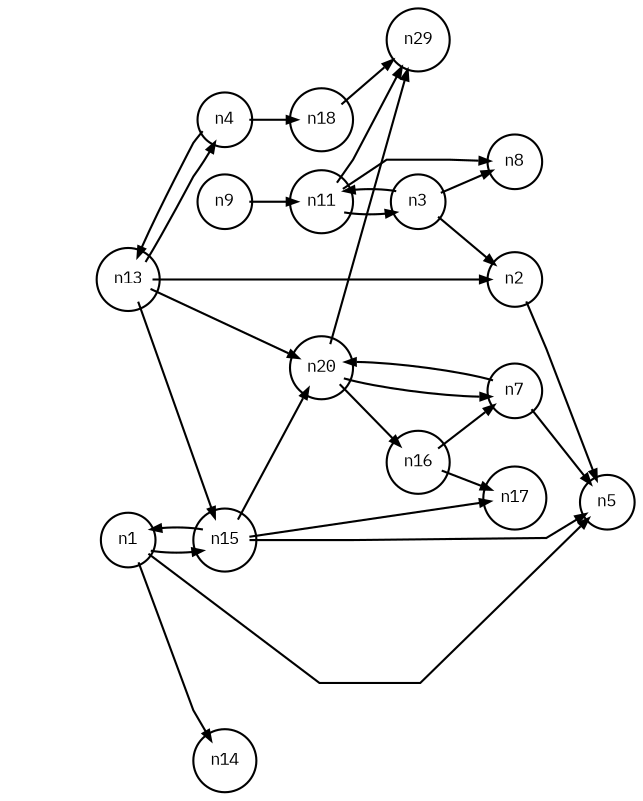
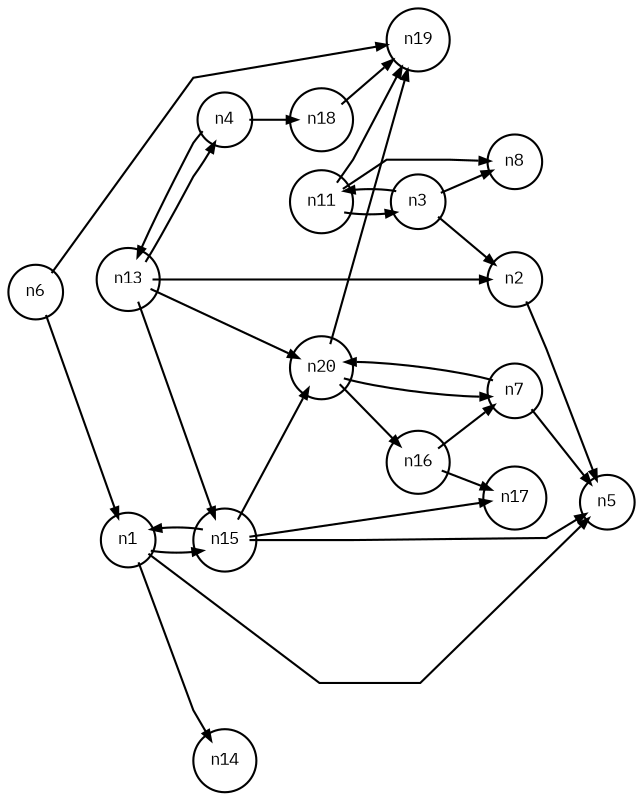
(418, 40) -> (418, 40)
(225, 202) -> none
none -> (36, 292)
